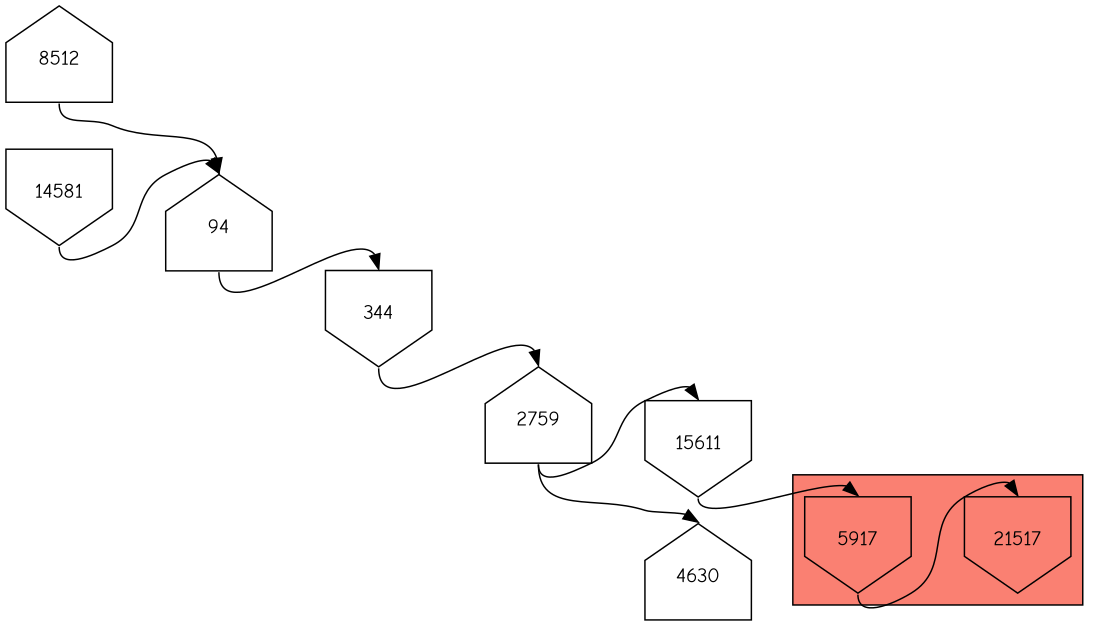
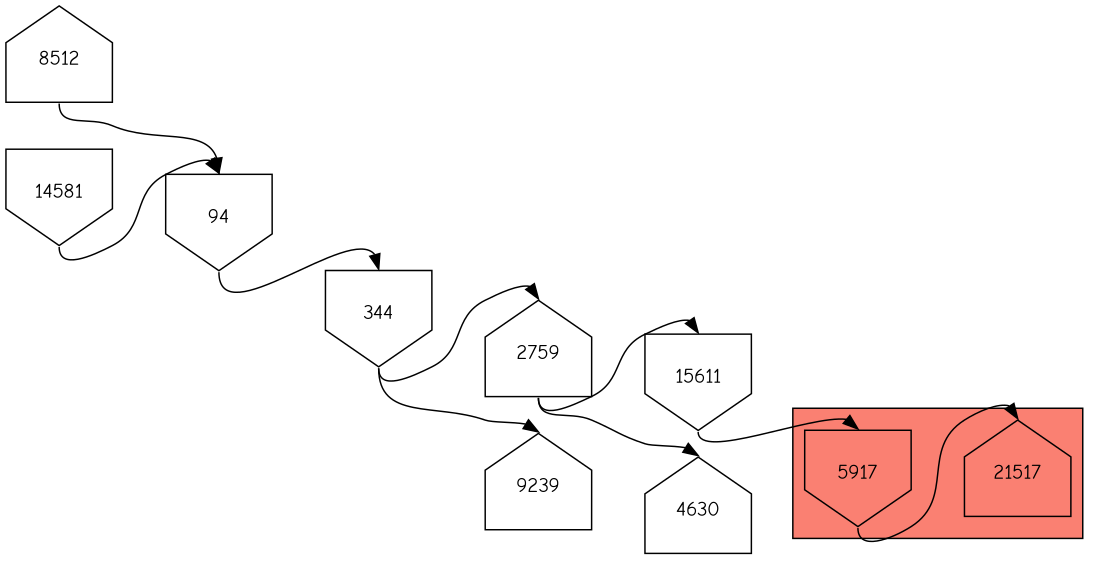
(219, 228) -> (219, 217)
none -> (538, 487)
(1018, 540) -> (1018, 473)
